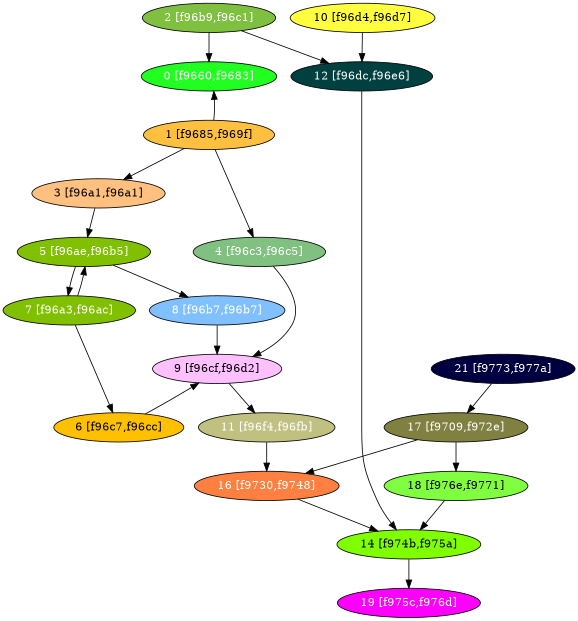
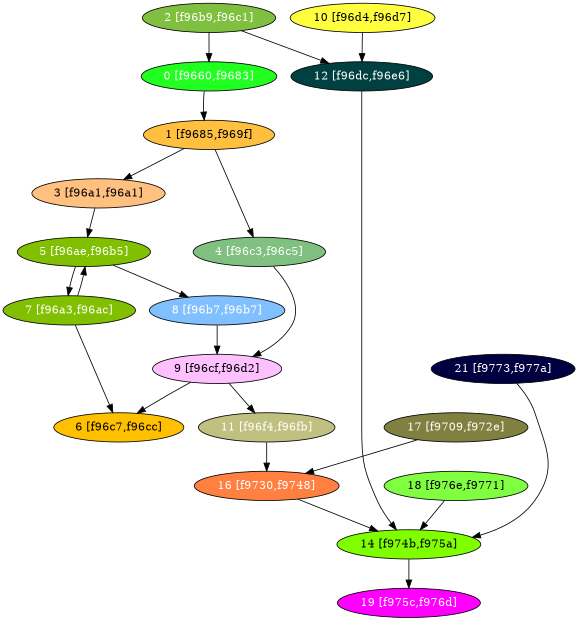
(214, 110) -> (204, 102)
(482, 395) -> (547, 473)
(169, 401) -> (167, 395)
(456, 453) -> none
